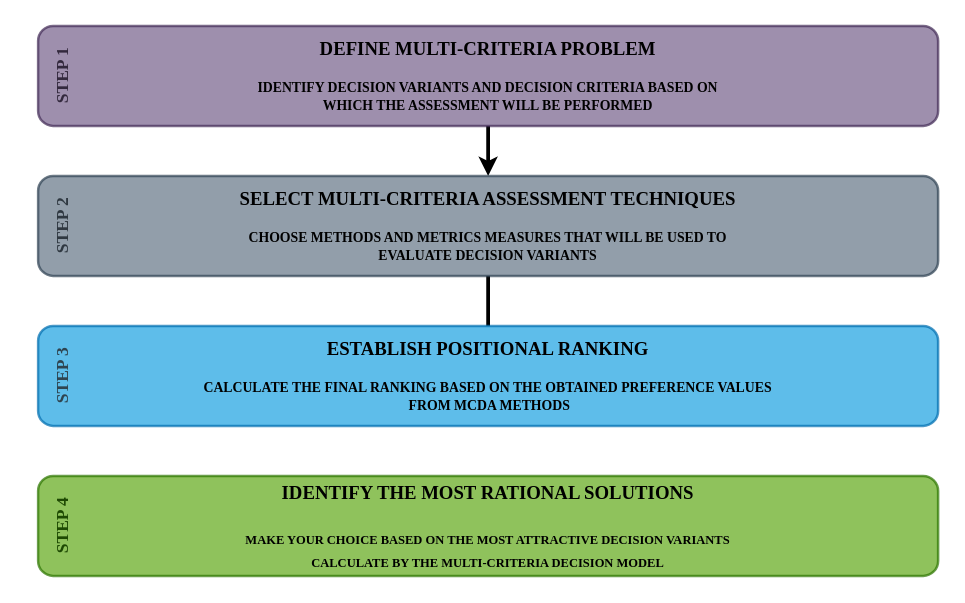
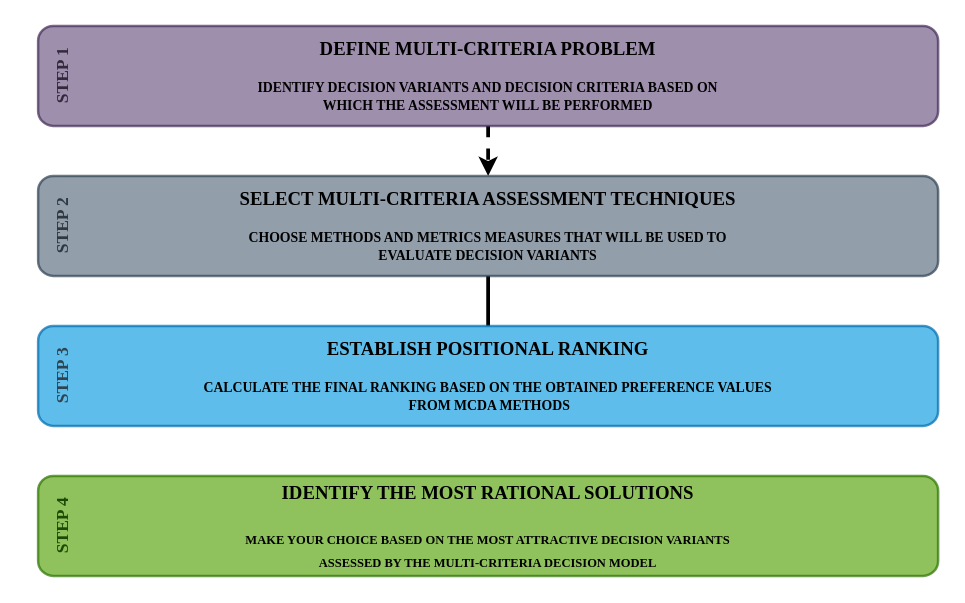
(488, 142) -> (488, 142)
(488, 526) -> (488, 526)
